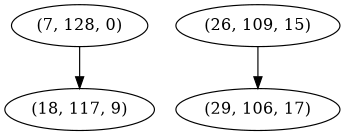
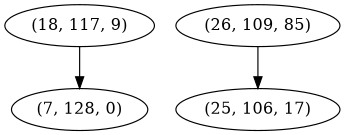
(258, 26) -> (258, 26)
(80, 62) -> (80, 62)
(258, 110) -> (258, 110)
